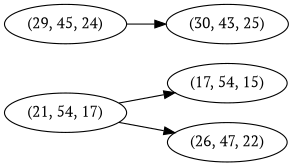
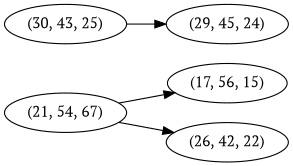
(141, 24) -> (141, 24)
(227, 83) -> (227, 83)
(66, 113) -> (66, 113)
(227, 142) -> (227, 142)
